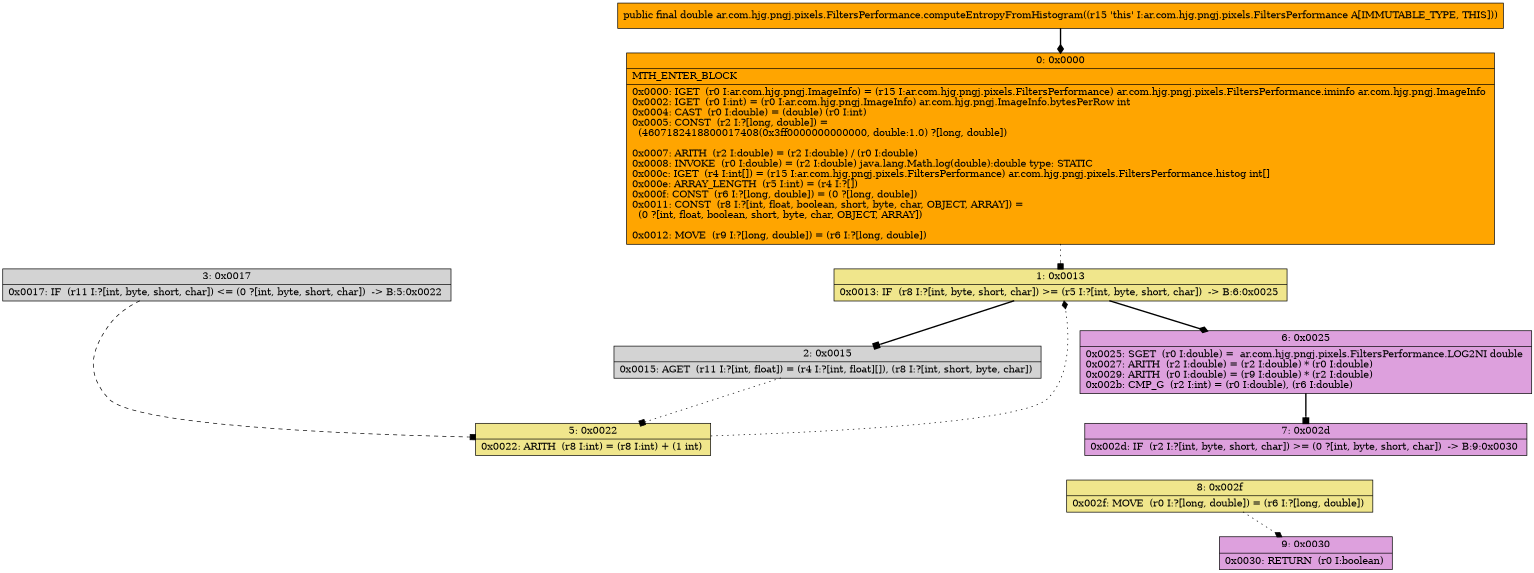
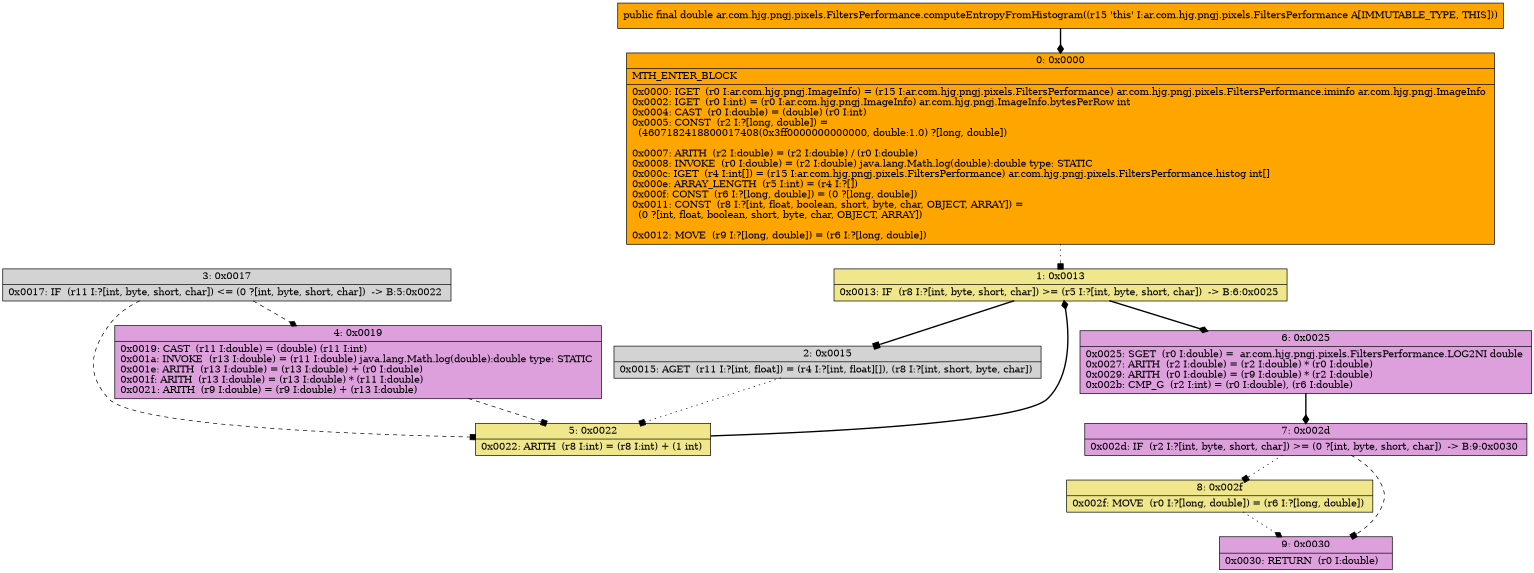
none -> (358, 362)
(1306, 405) -> (1306, 405)
(928, 423) -> (928, 423)
none -> (1266, 466)
none -> (1384, 492)
(1306, 561) -> (1303, 561)
